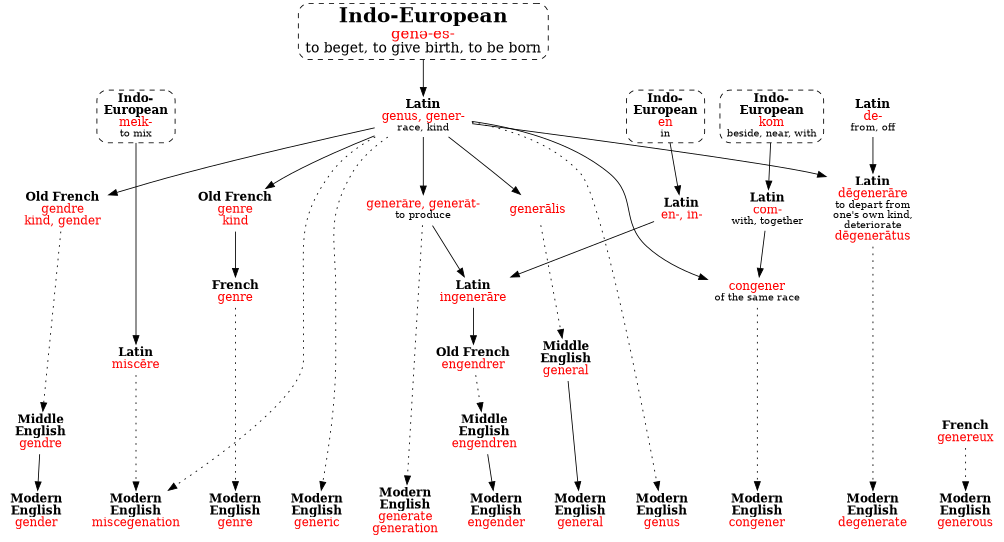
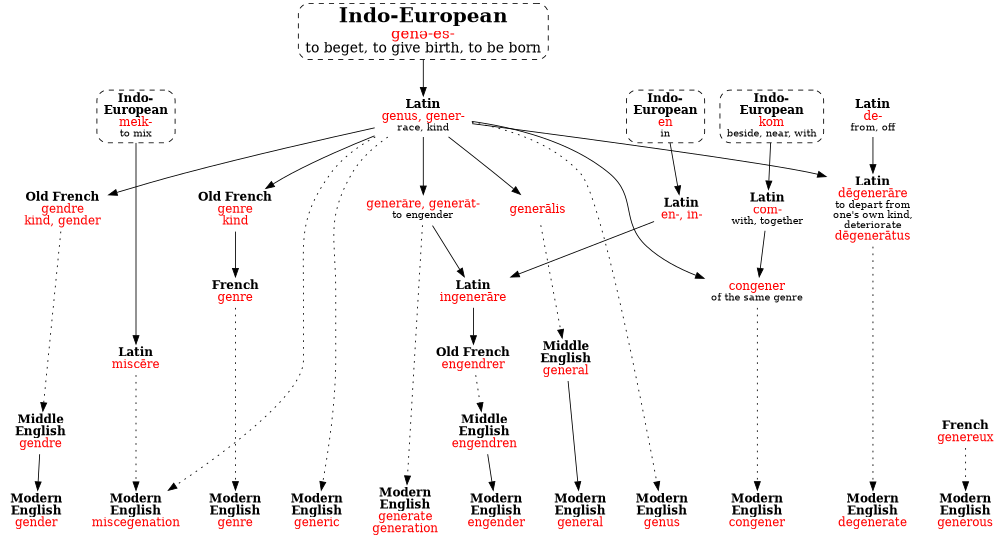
(423, 215) -> (423, 215)
(757, 298) -> (757, 298)
